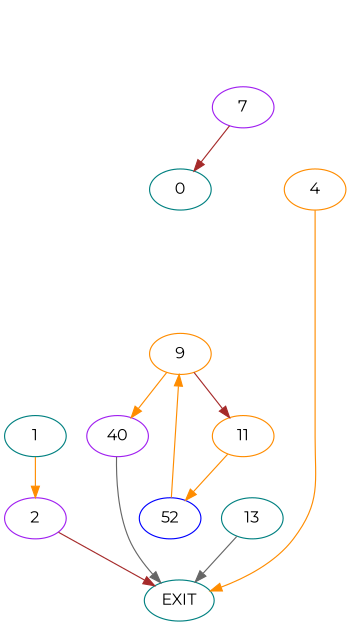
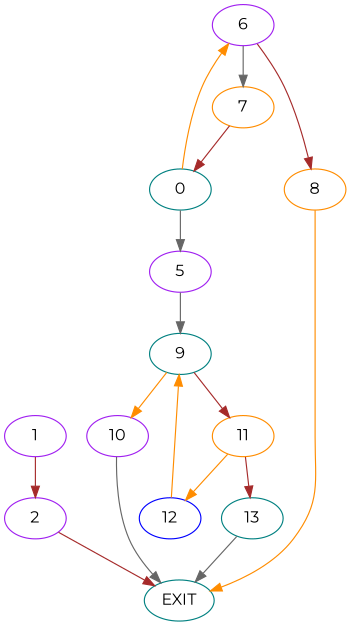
none -> (243, 25)
(243, 107) -> (243, 107)
(315, 190) -> (315, 190)
none -> (180, 272)
(180, 354) -> (180, 354)
(35, 436) -> (35, 436)
(118, 436) -> (118, 436)
(35, 472) -> (35, 472)
none -> (247, 472)
(170, 518) -> (170, 518)
